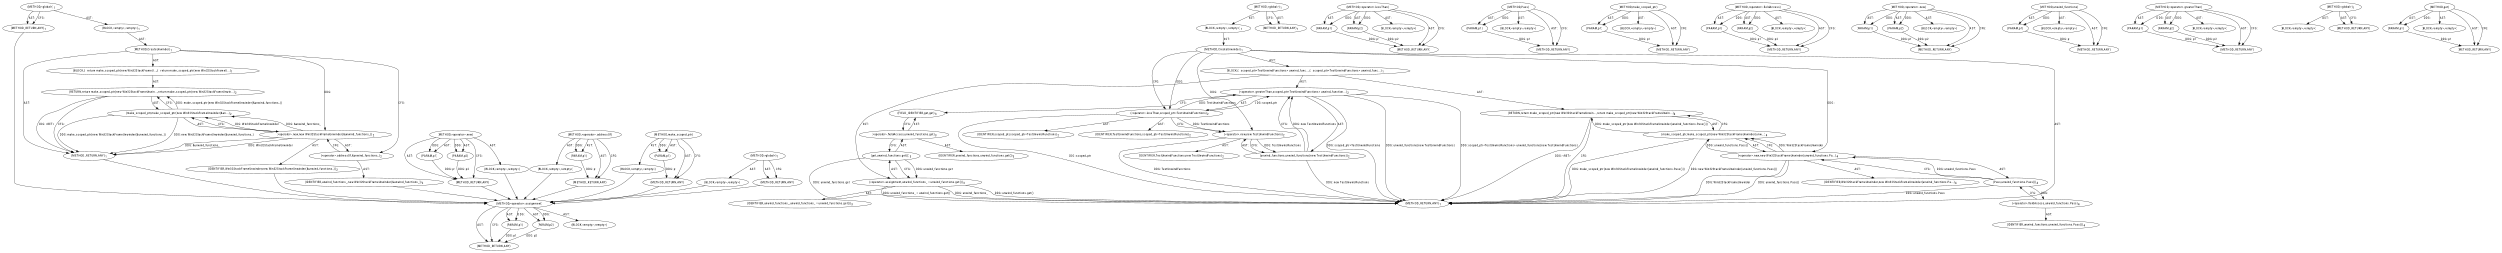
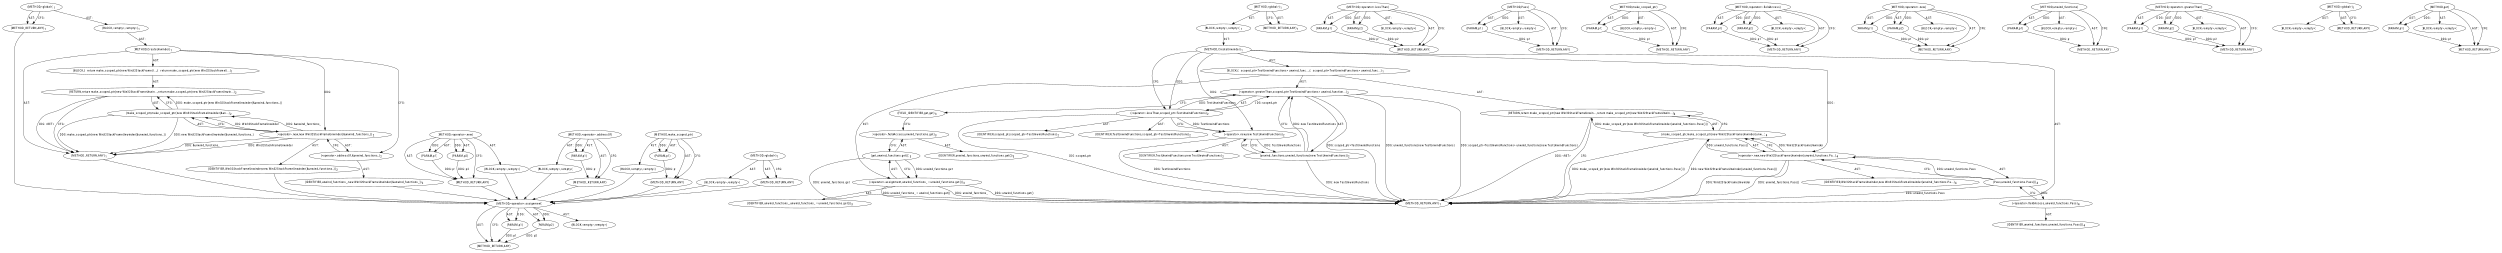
(912, 126) -> none
